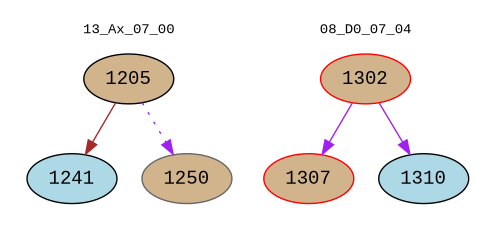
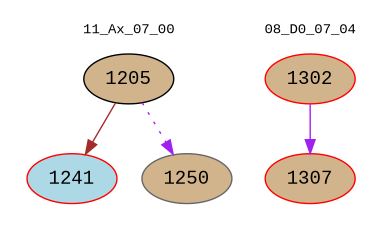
(129, 30) -> (129, 30)
(72, 179) -> (72, 179)
(424, 179) -> none
